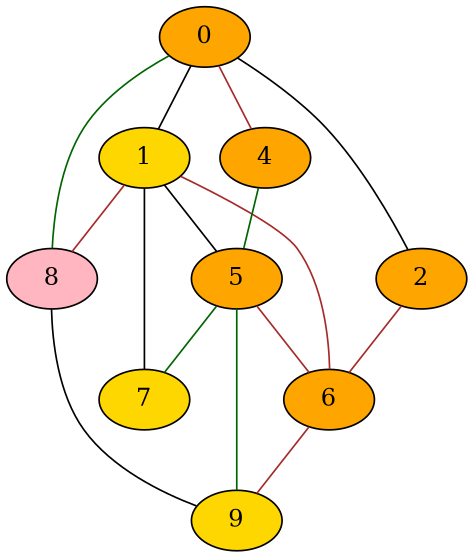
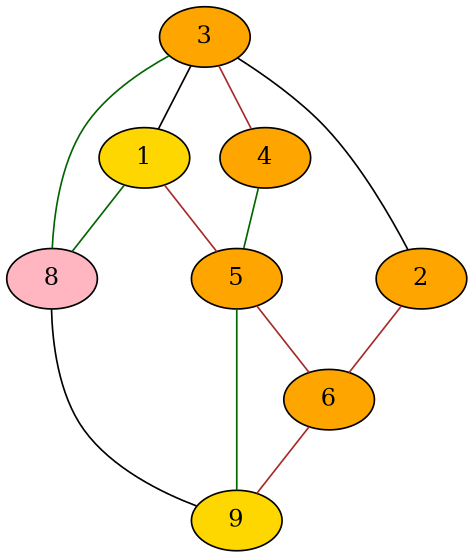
(205, 37) -> (205, 37)
(98, 218) -> (98, 218)
(191, 218) -> (191, 218)
(294, 245) -> none
(144, 400) -> none
